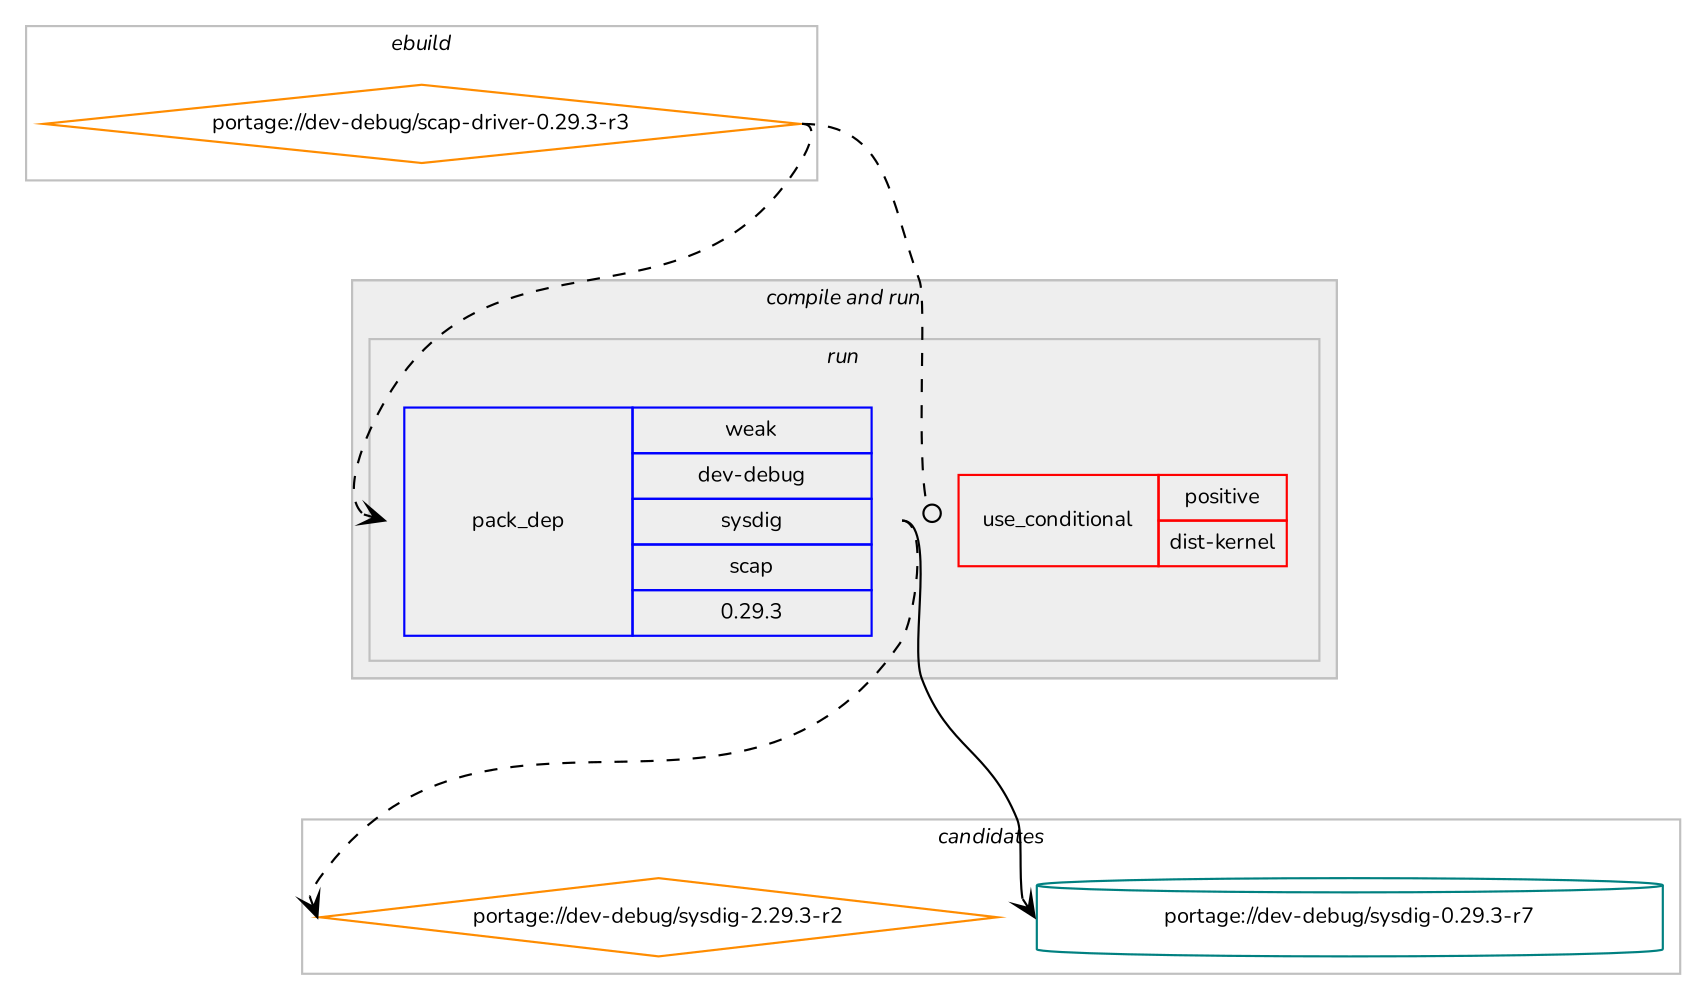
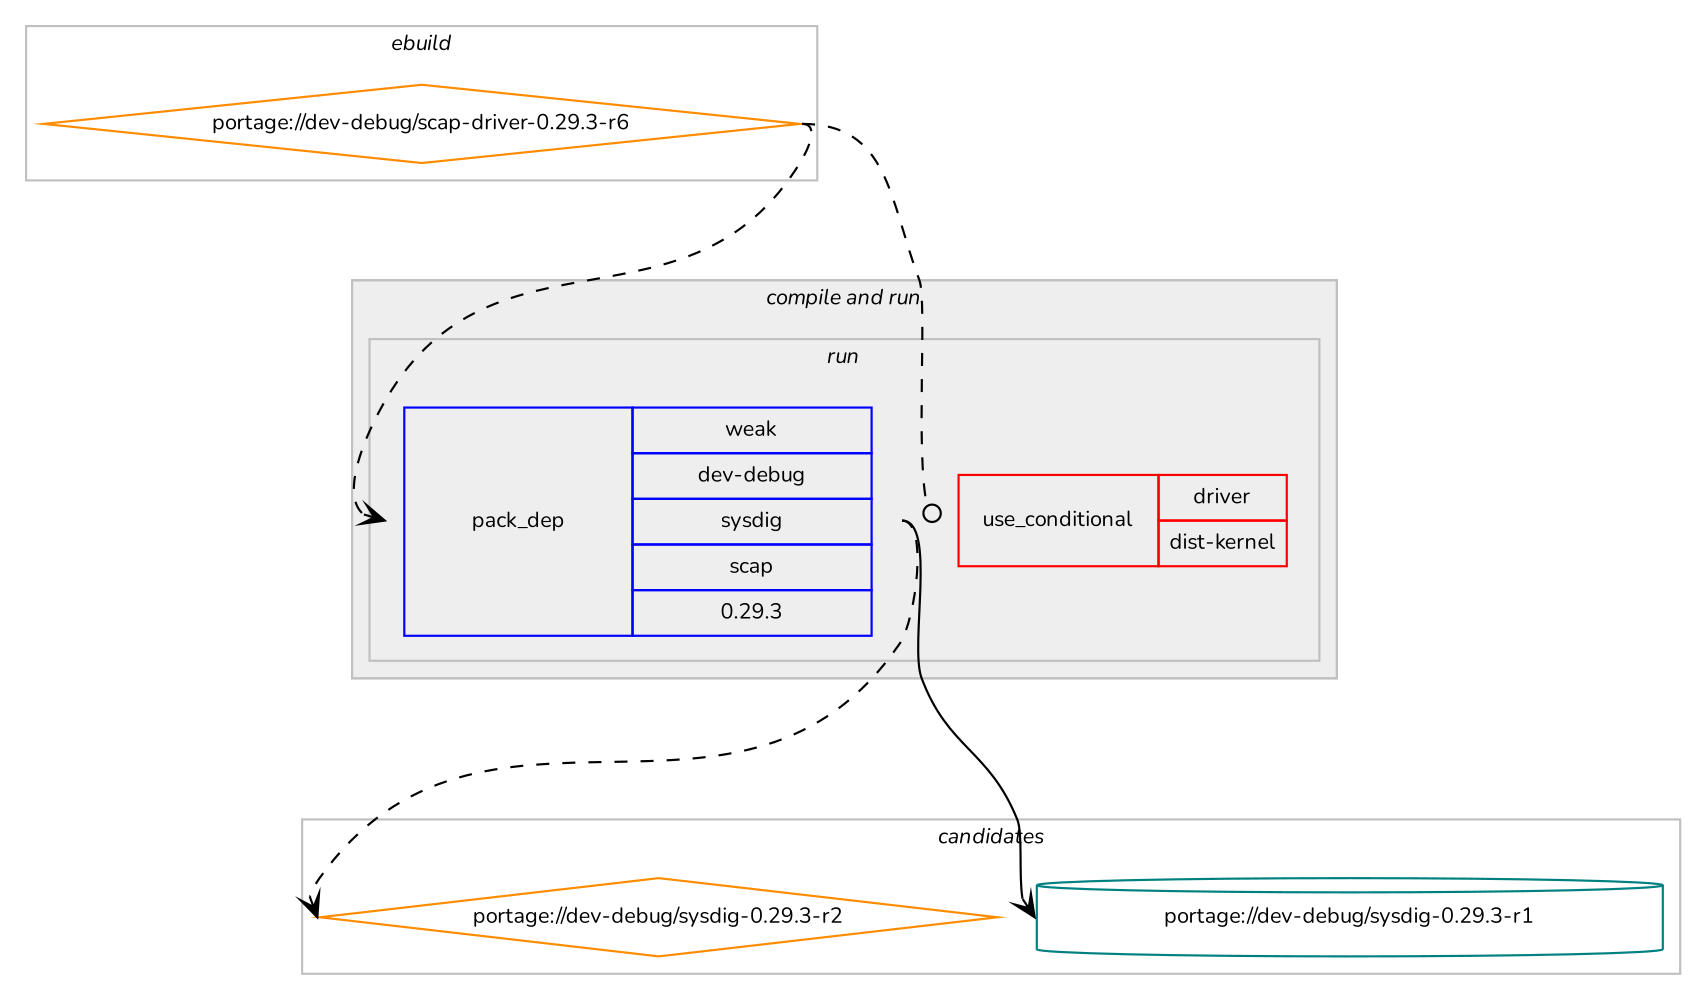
(422, 124) -> (422, 124)
(1223, 497) -> (1223, 497)
(659, 917) -> (659, 917)
(1350, 917) -> (1350, 917)
